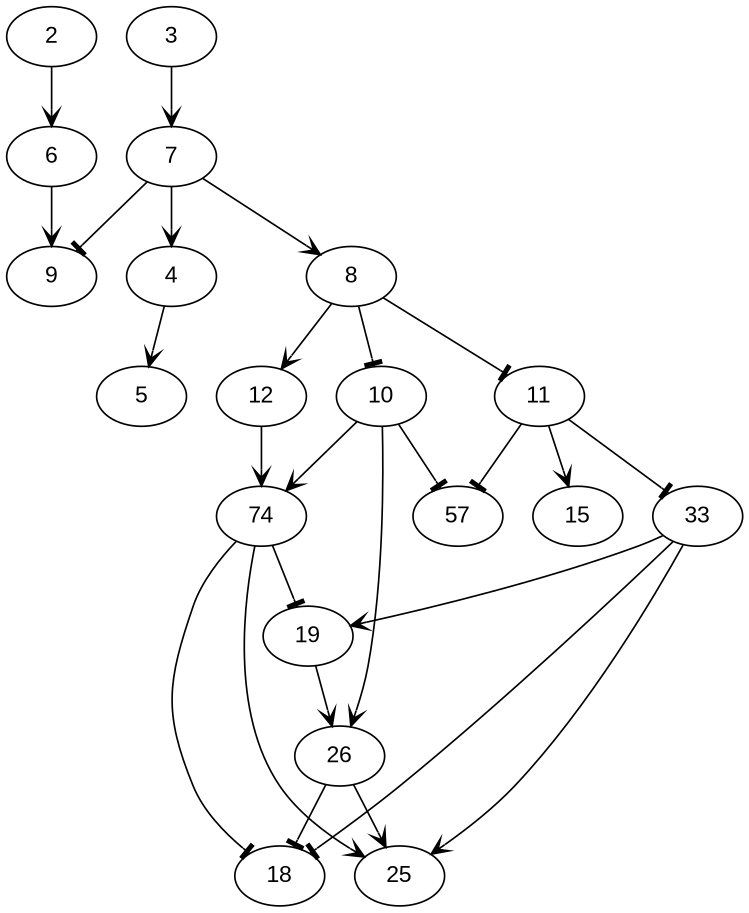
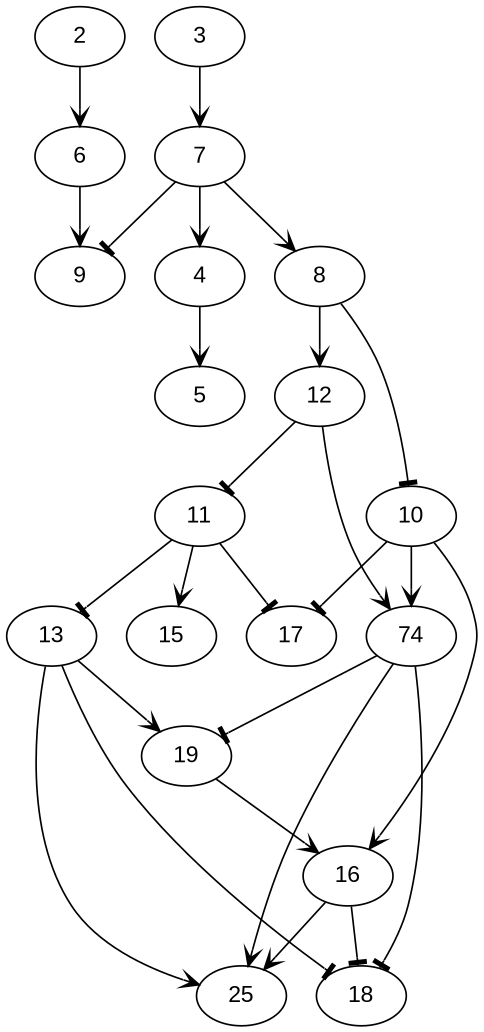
(442, 334) -> (263, 453)
(458, 516) -> (291, 636)
(698, 516) -> (52, 636)
(340, 756) -> (348, 876)
